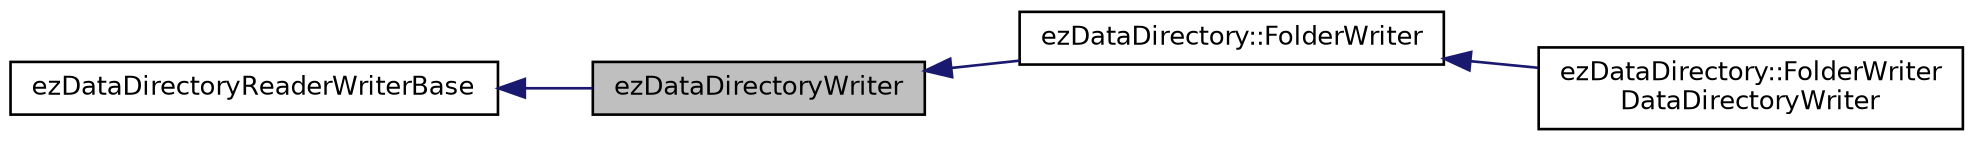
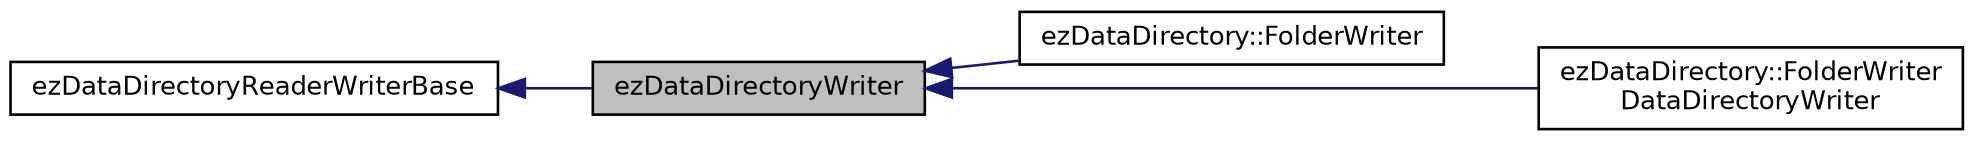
(1504, 65) -> (1245, 88)
